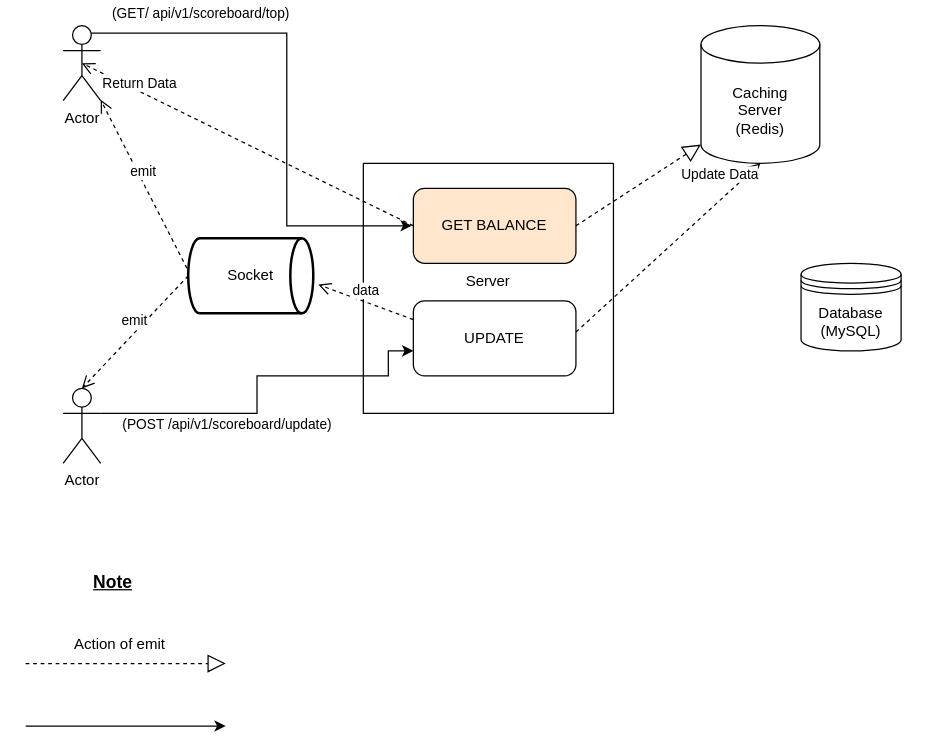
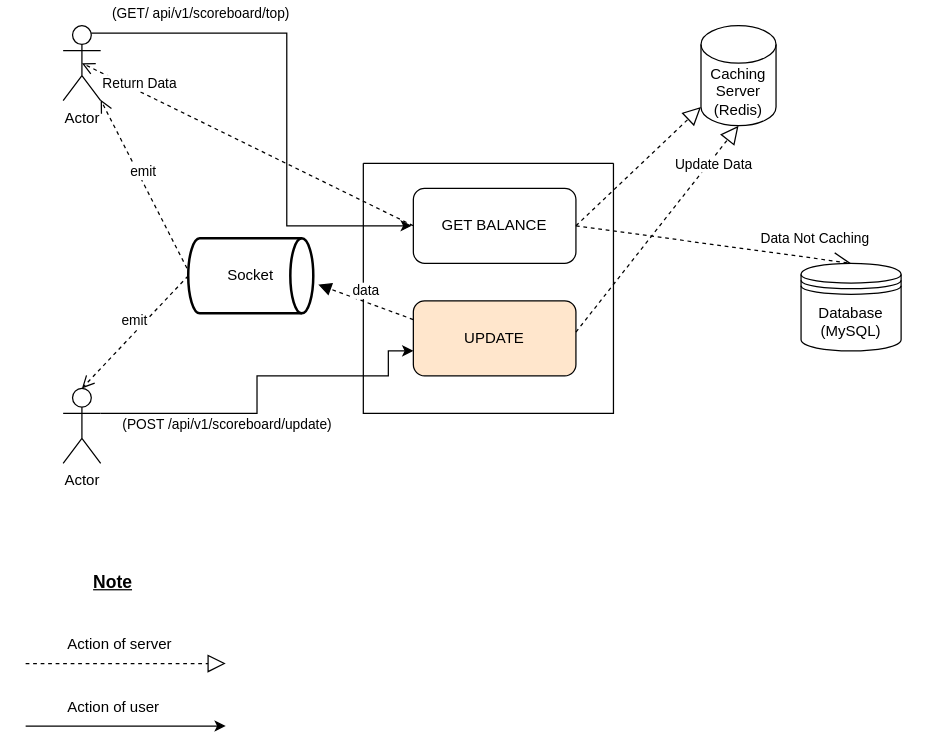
(760, 94) -> (738, 76)
(494, 226) -> (494, 226)
none -> (713, 244)
(488, 282) -> none
(326, 287) -> (331, 289)
(494, 338) -> (494, 338)
(120, 644) -> (120, 644)
none -> (113, 707)
